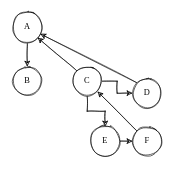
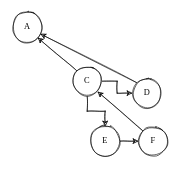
(27, 53) -> none
(27, 81) -> none
(147, 141) -> (153, 141)
